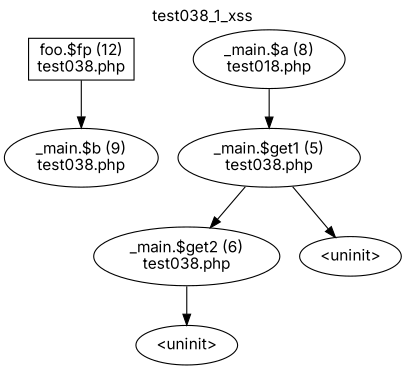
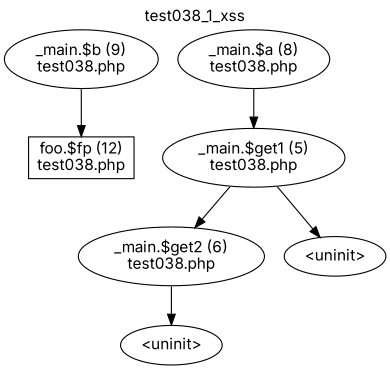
(269, 59) -> (254, 59)
(81, 98) -> (81, 107)
